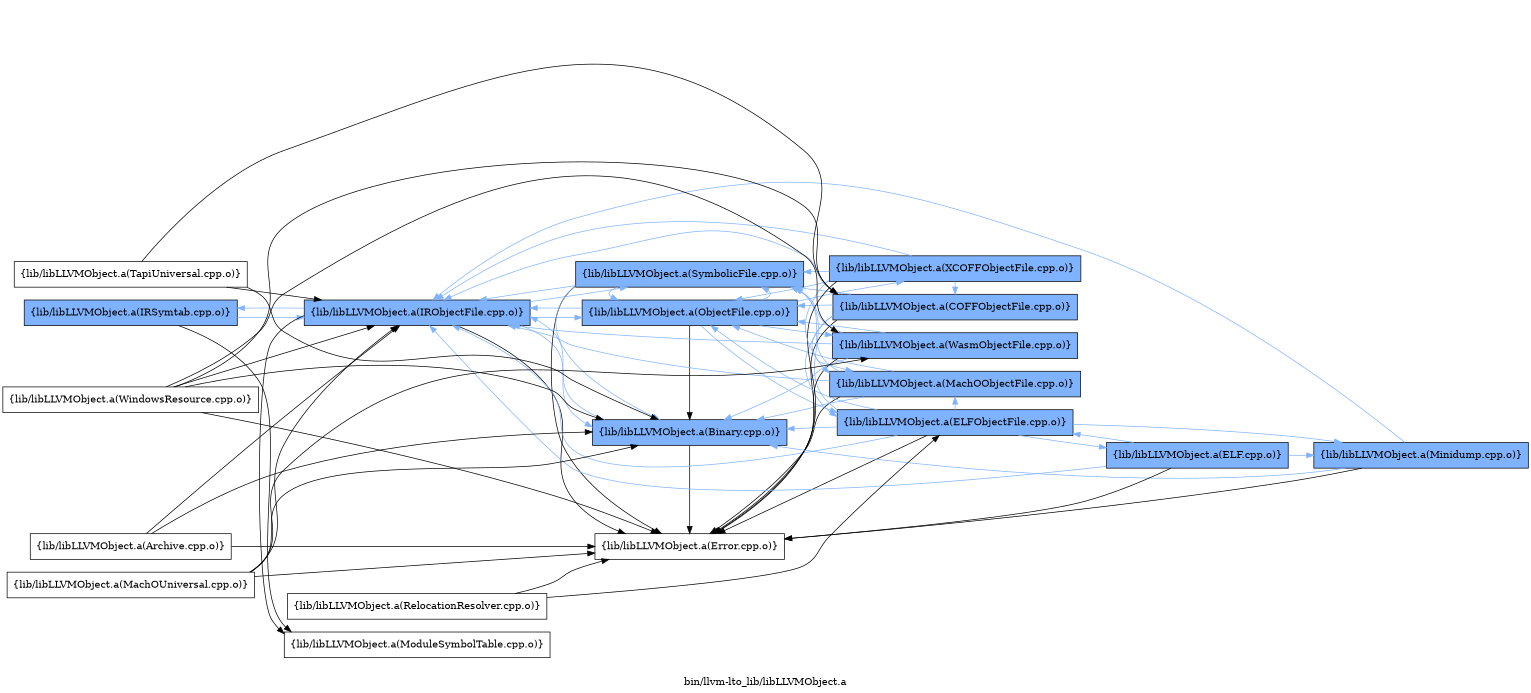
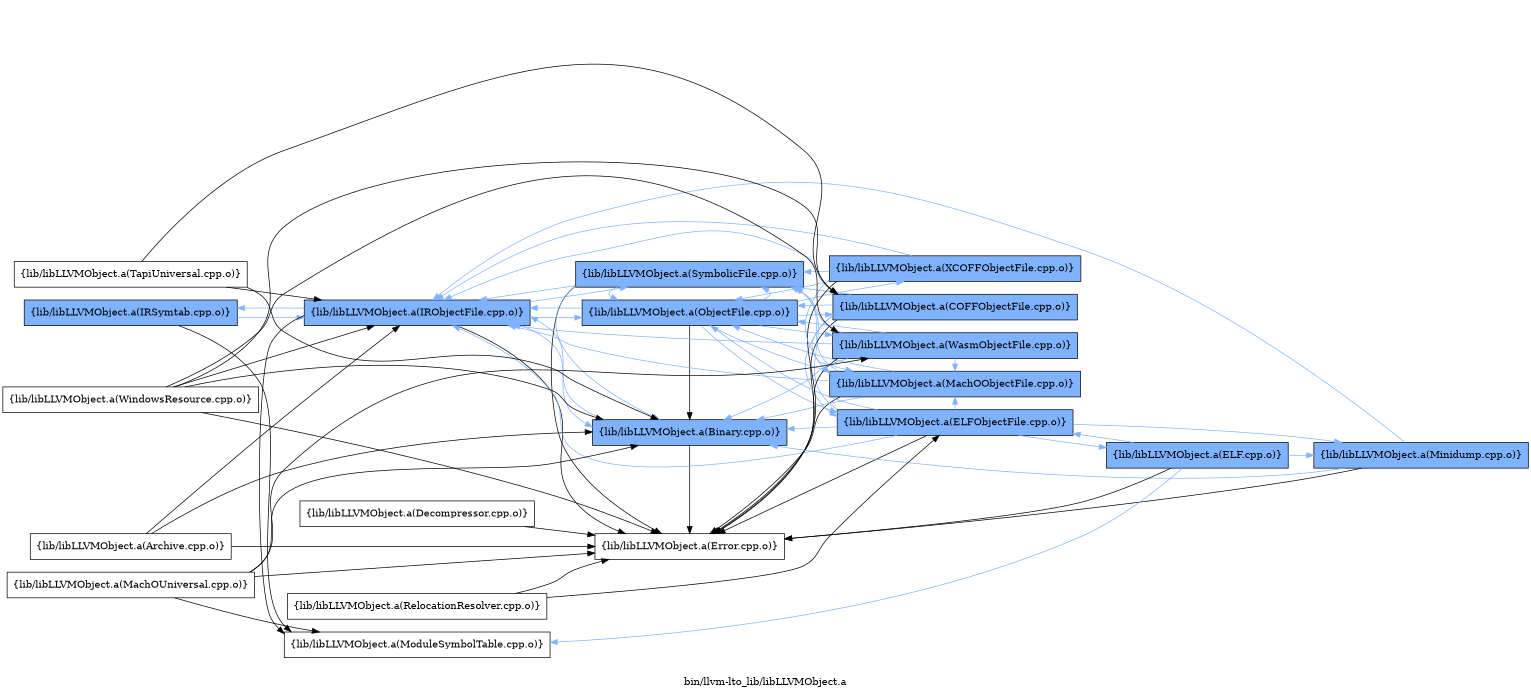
(955, 284) -> (812, 315)
none -> (765, 350)
none -> (955, 361)
(289, 436) -> (243, 616)
(741, 490) -> (884, 599)
none -> (417, 514)
